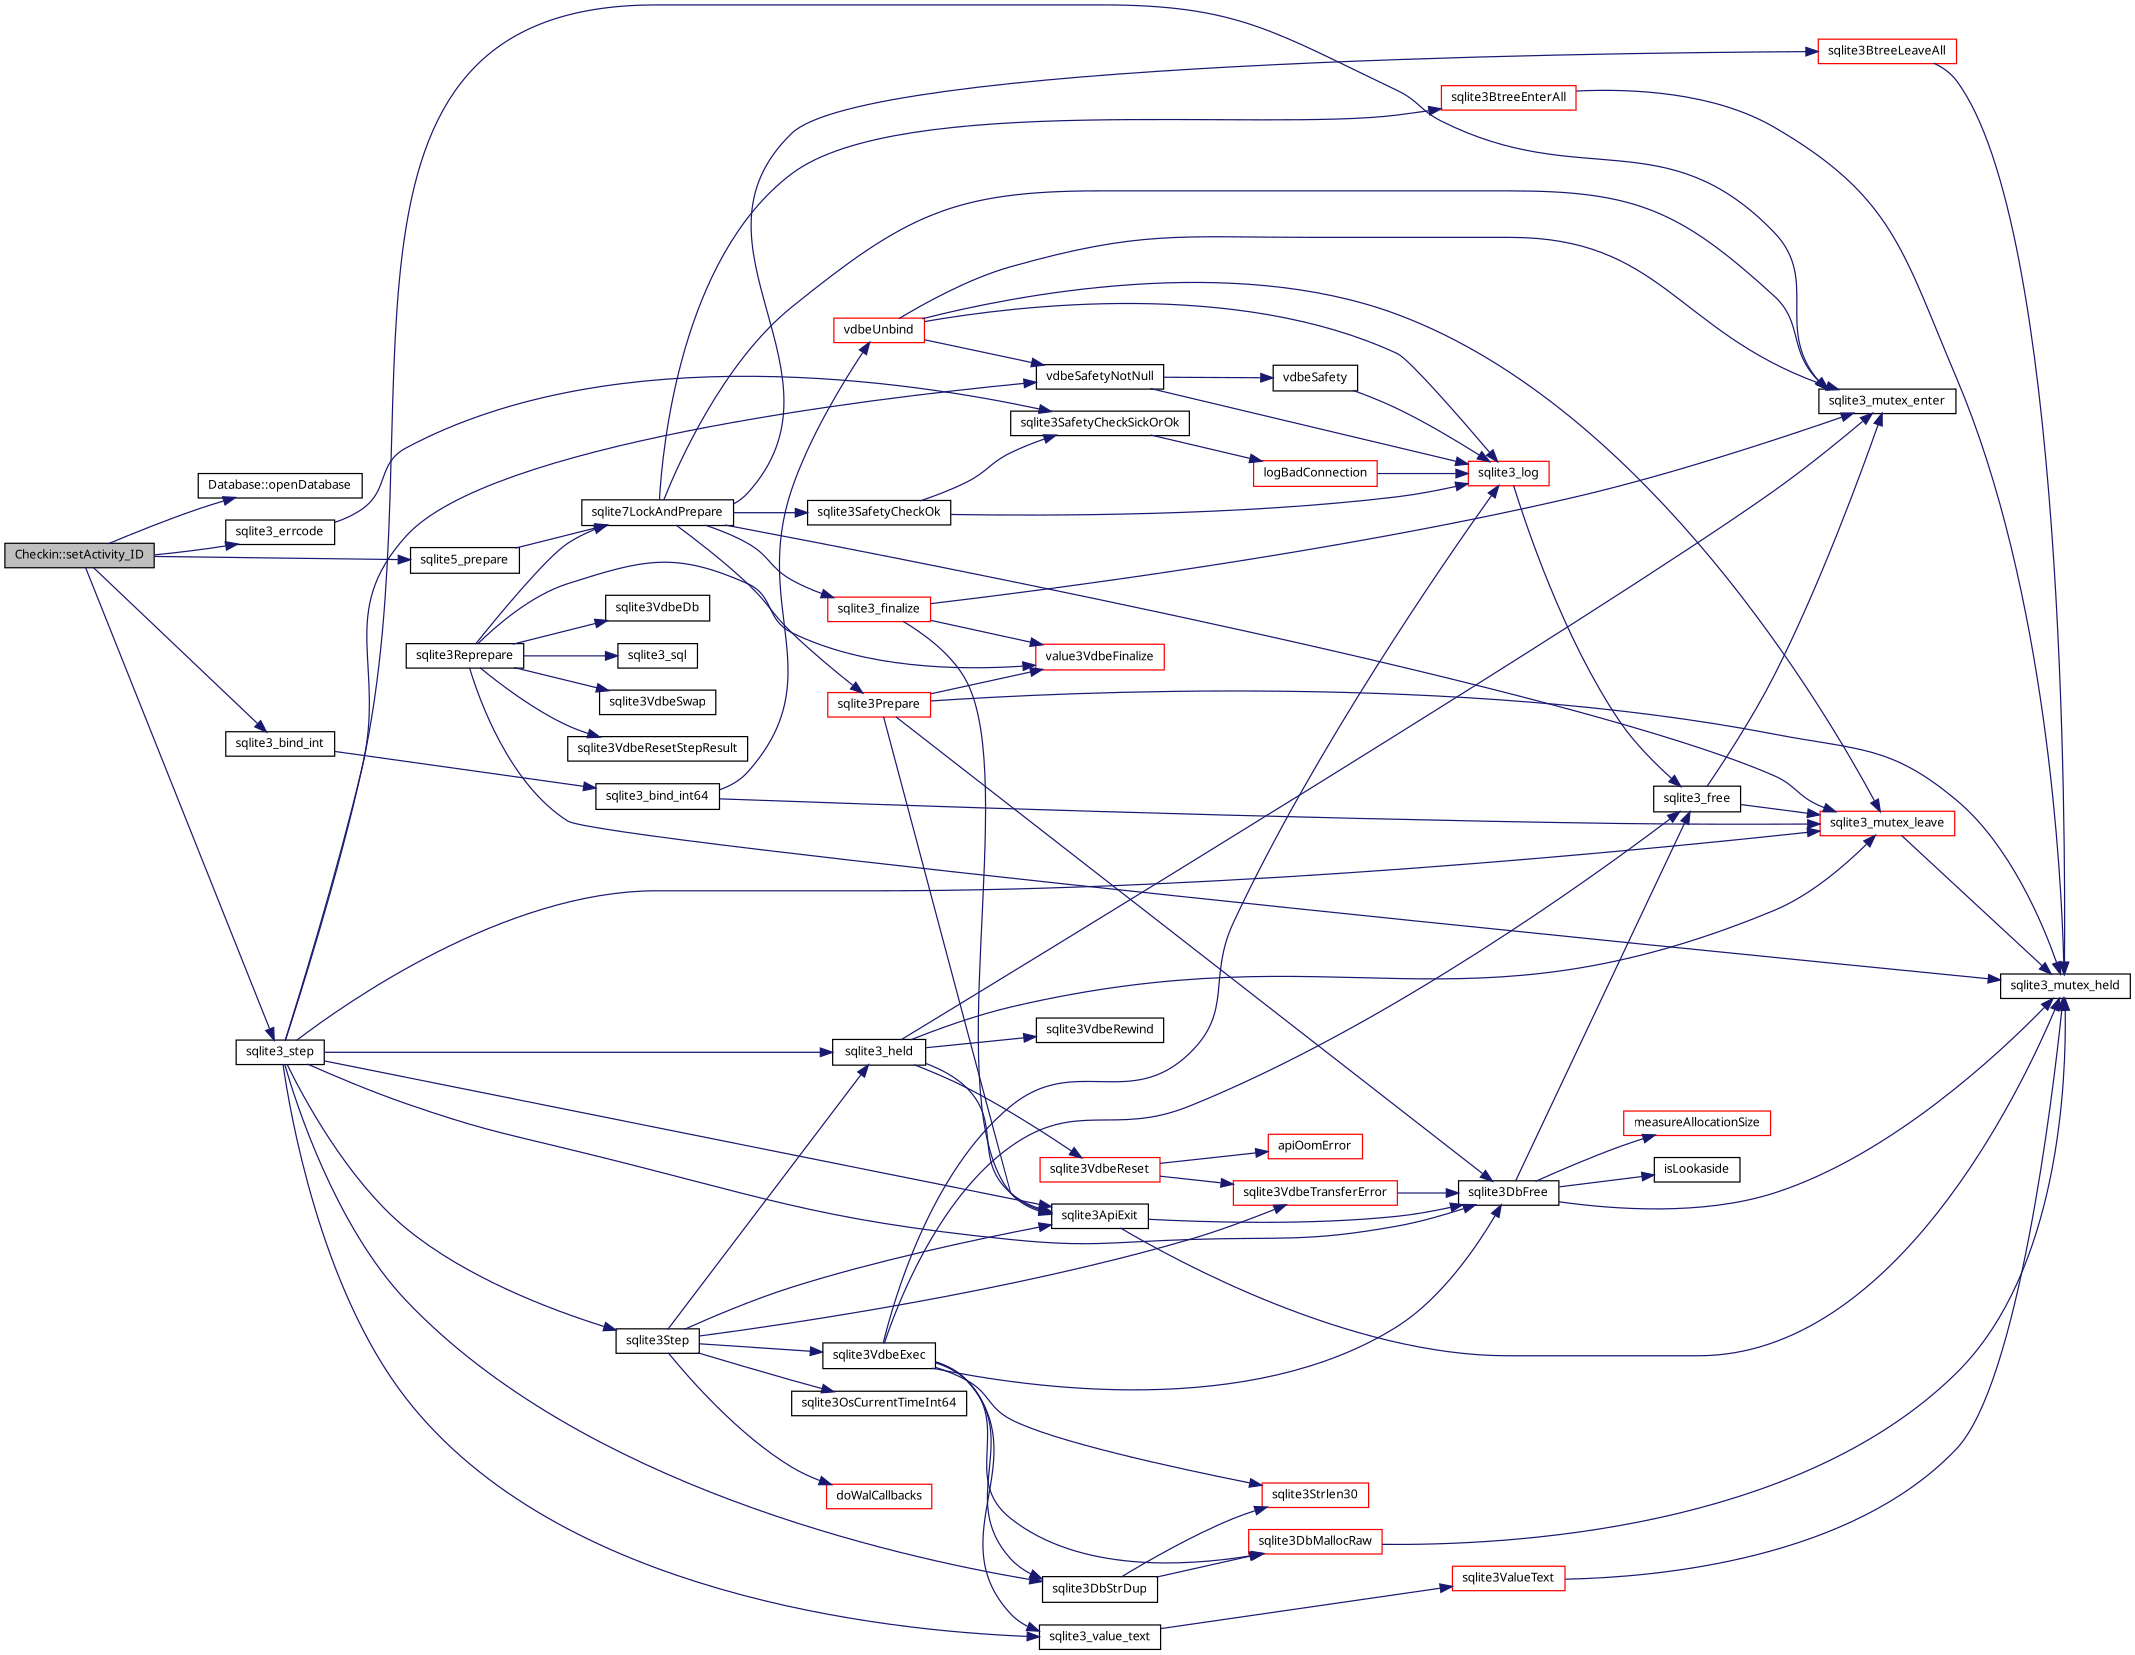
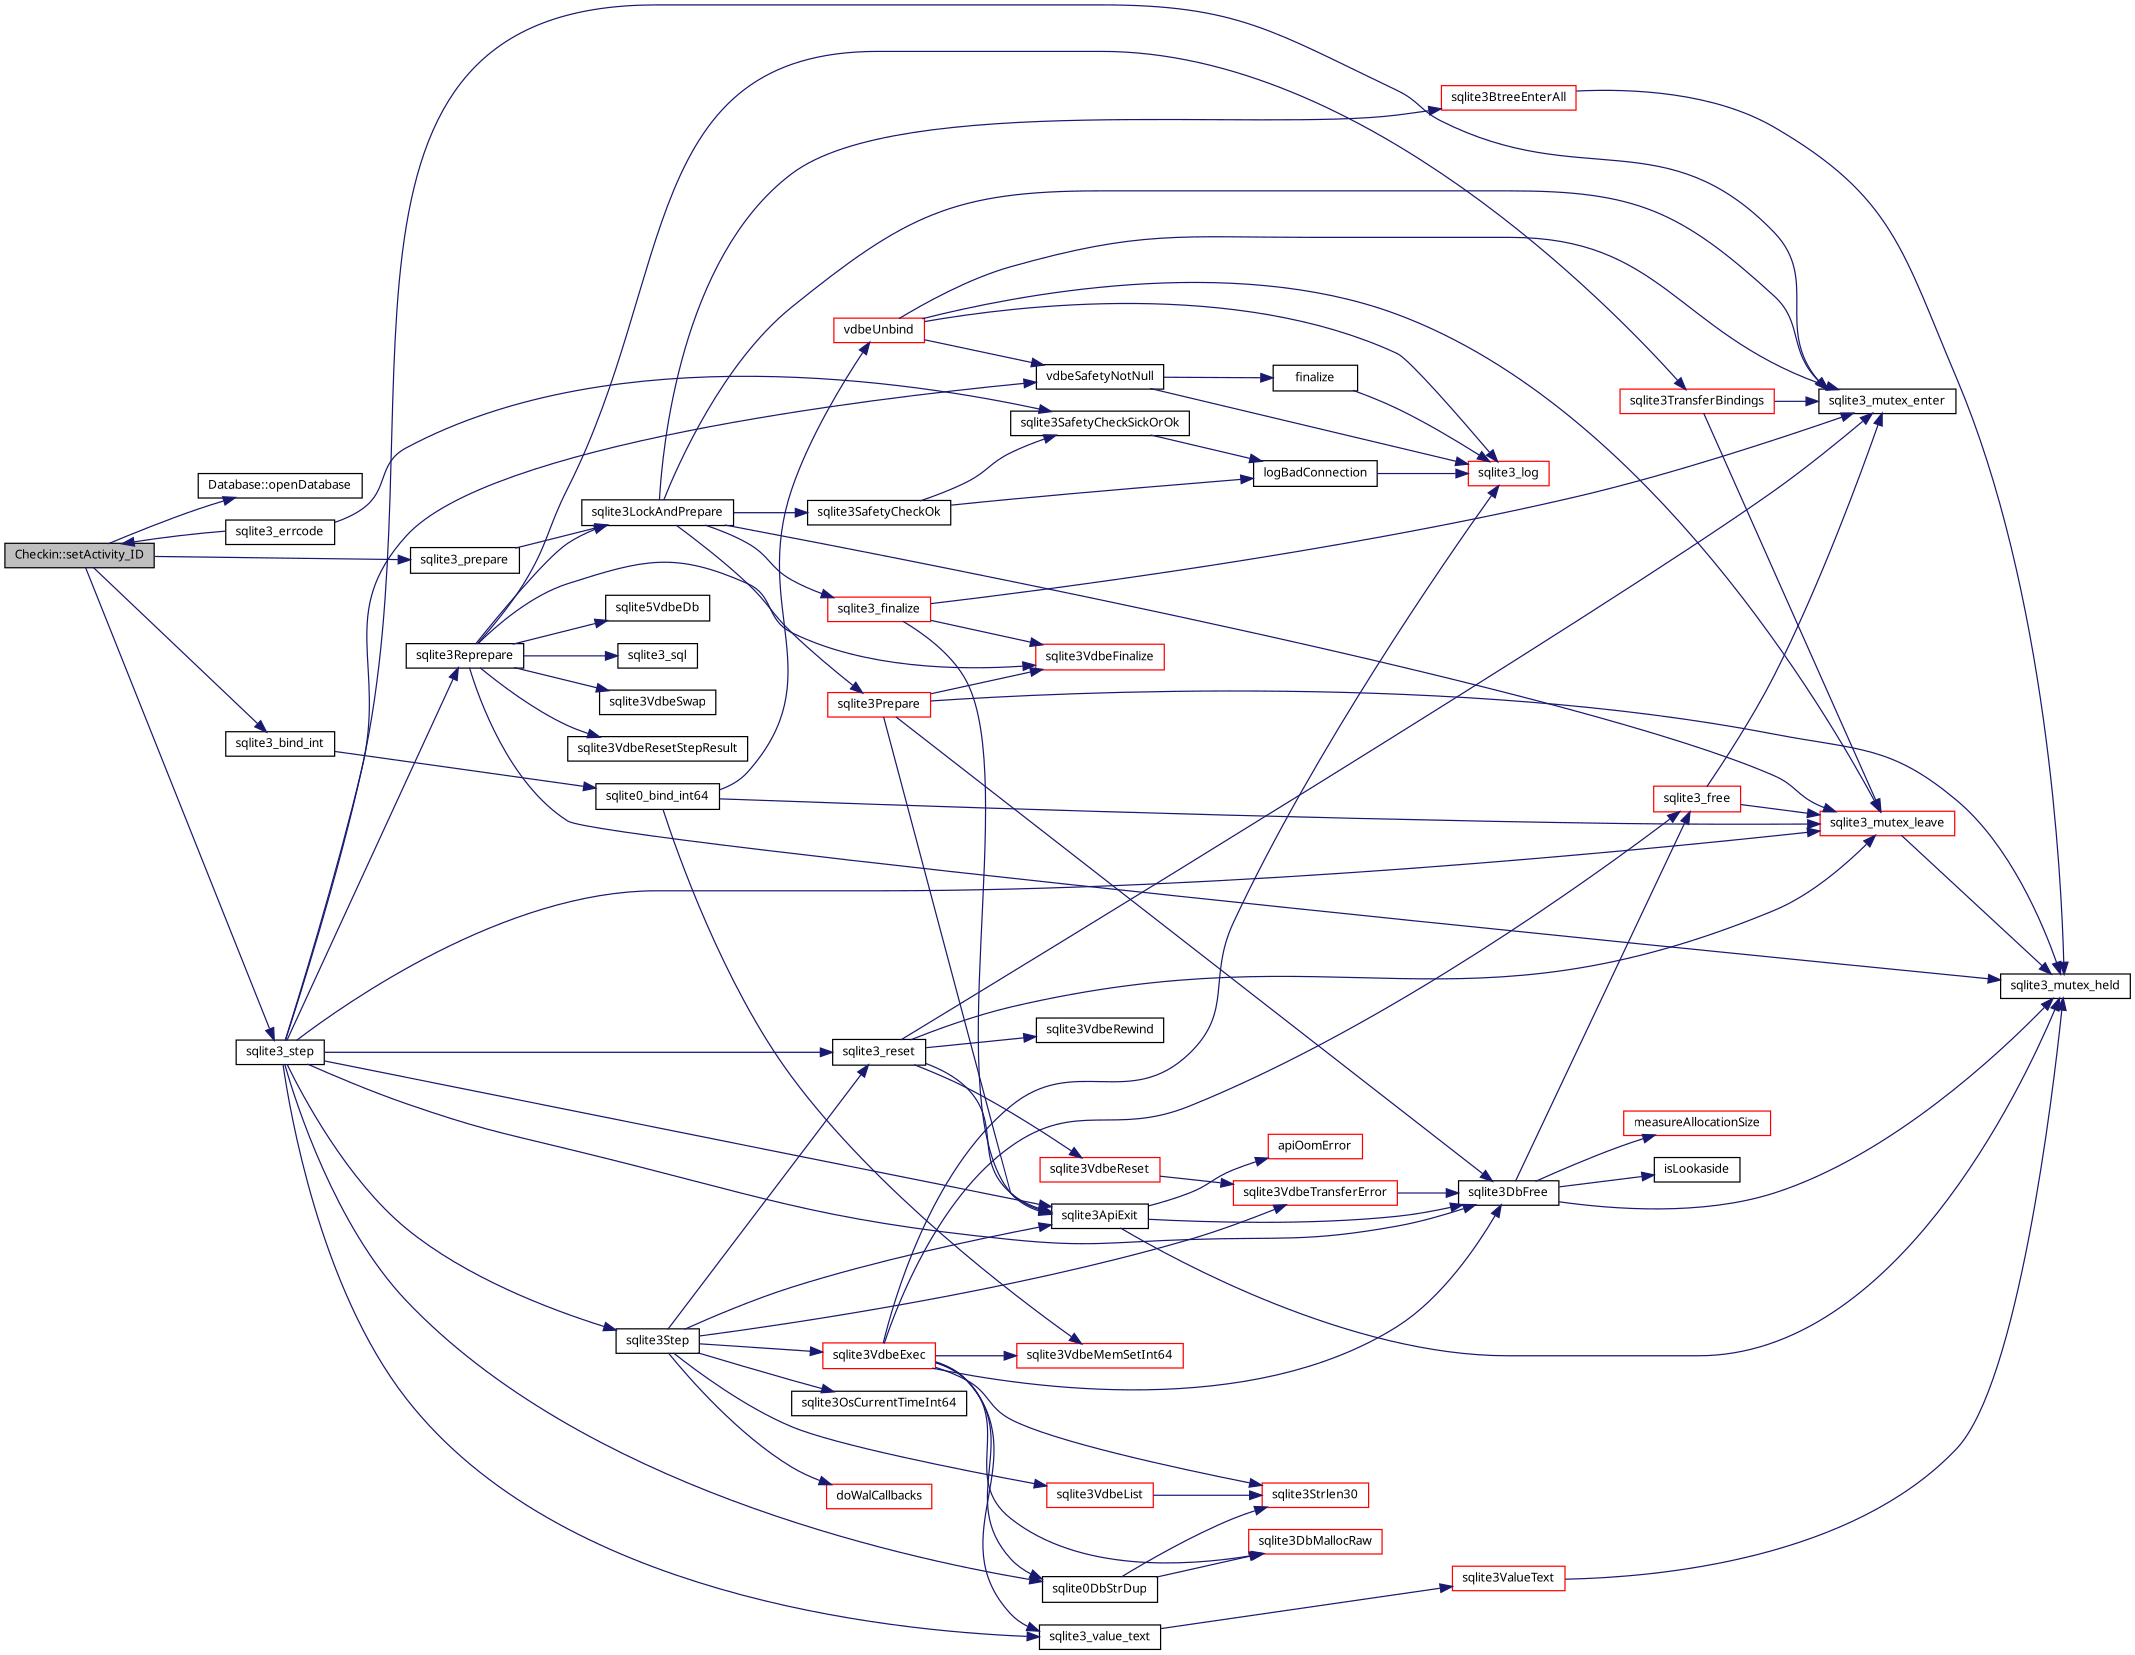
(1887, 51) -> none
(1315, 378) -> (1315, 378)
none -> (1697, 401)
(1315, 474) -> (1315, 474)
(1204, 511) -> (1096, 492)
(658, 513) -> (658, 513)
(201, 550) -> (180, 536)
(465, 560) -> (465, 560)
(658, 608) -> (658, 608)
(1575, 642) -> none
(1100, 657) -> (1100, 657)
(658, 797) -> (658, 797)
(1697, 799) -> (1697, 799)
none -> (370, 860)
(879, 1052) -> (879, 1052)
(1208, 1158) -> (1198, 1189)
(879, 1356) -> (879, 1356)
none -> (1100, 1356)
(1866, 1440) -> none
none -> (1100, 1495)
(1100, 1589) -> (1100, 1589)
